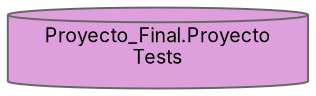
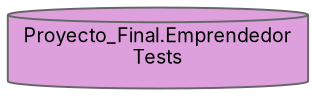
(158, 48) -> (158, 48)
